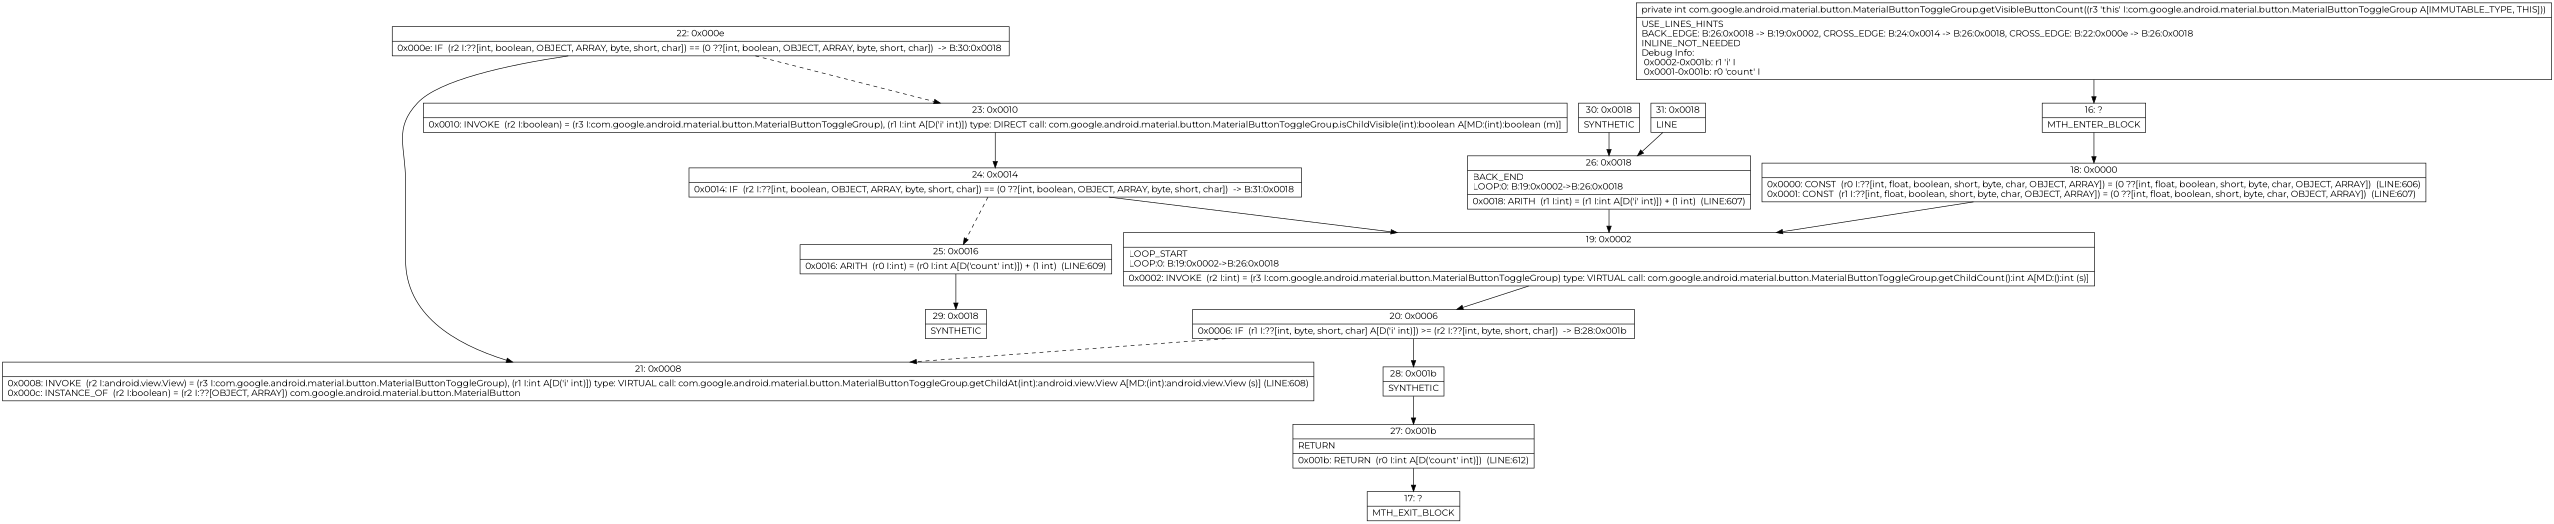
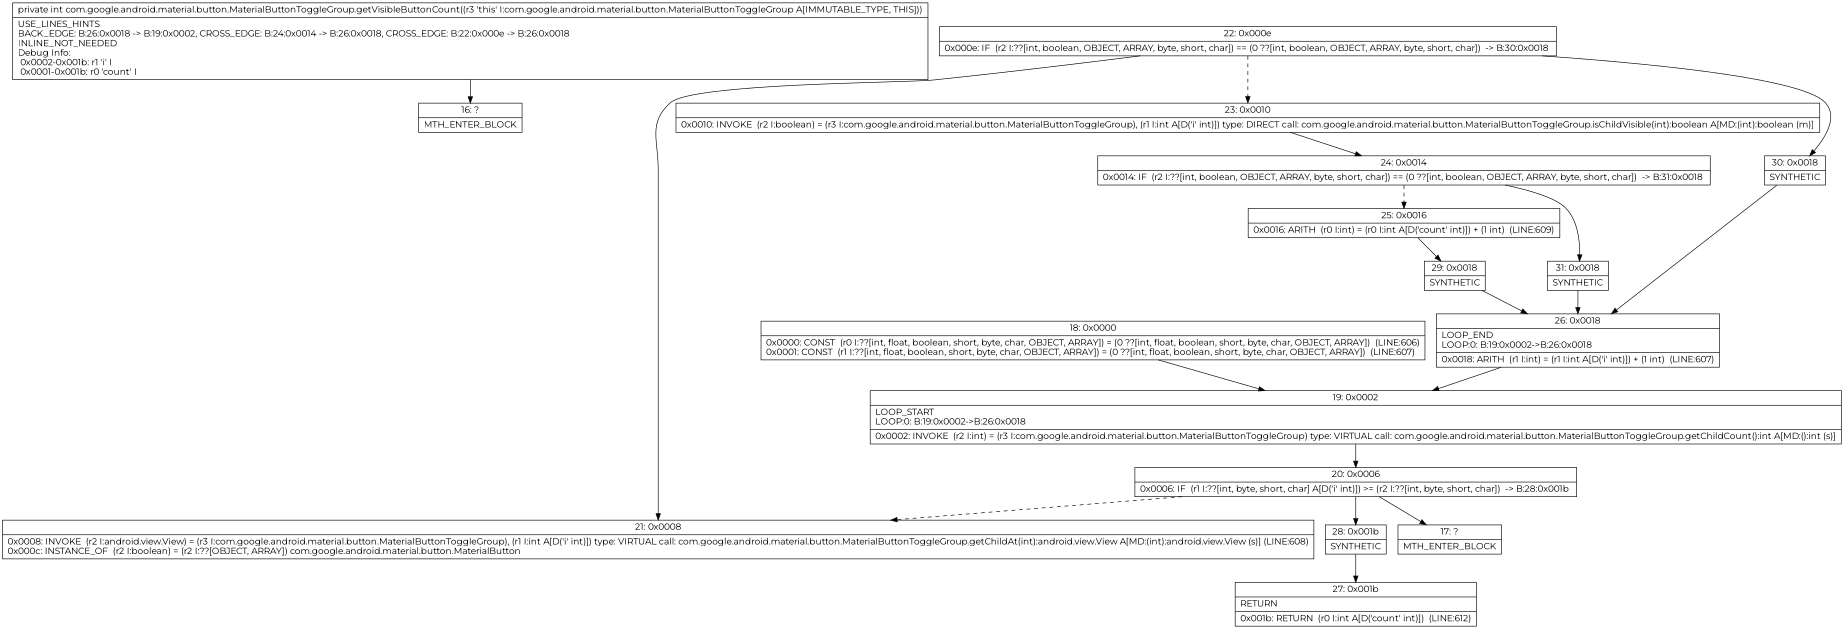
none -> (1713, 73)
(1667, 125) -> (1578, 283)
(2094, 145) -> none
(1498, 177) -> (1467, 335)
(1250, 214) -> (1560, 203)
none -> (1502, 301)
(1414, 477) -> (1400, 509)
(1414, 513) -> (1450, 546)
